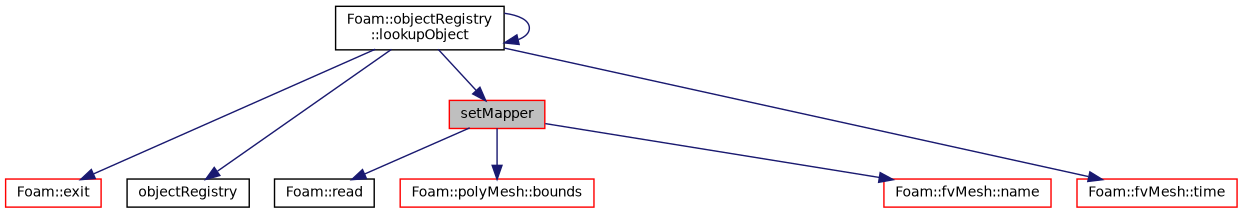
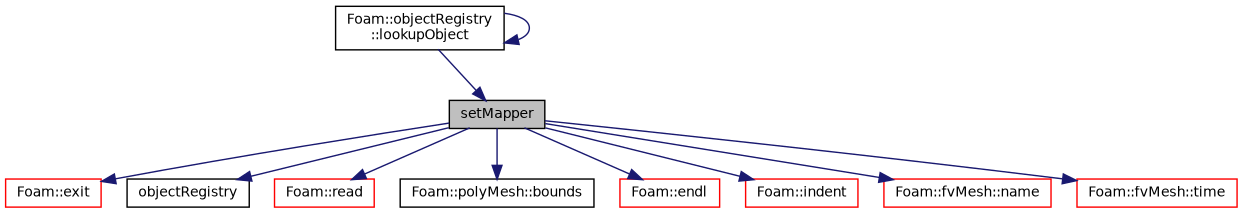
(305, 110) -> (350, 152)
(234, 112) -> (282, 150)
(796, 112) -> (804, 149)
(497, 114) -> (497, 114)
(324, 193) -> (324, 193)
(497, 193) -> (497, 193)
none -> (670, 193)
none -> (802, 193)
